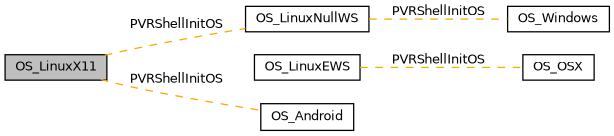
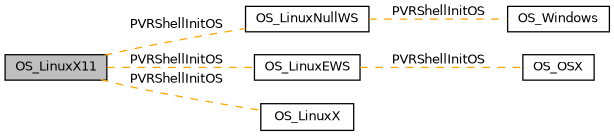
none -> (181, 67)
(307, 117) -> (307, 117)
